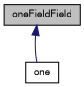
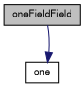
(35, 49) -> (49, 39)
